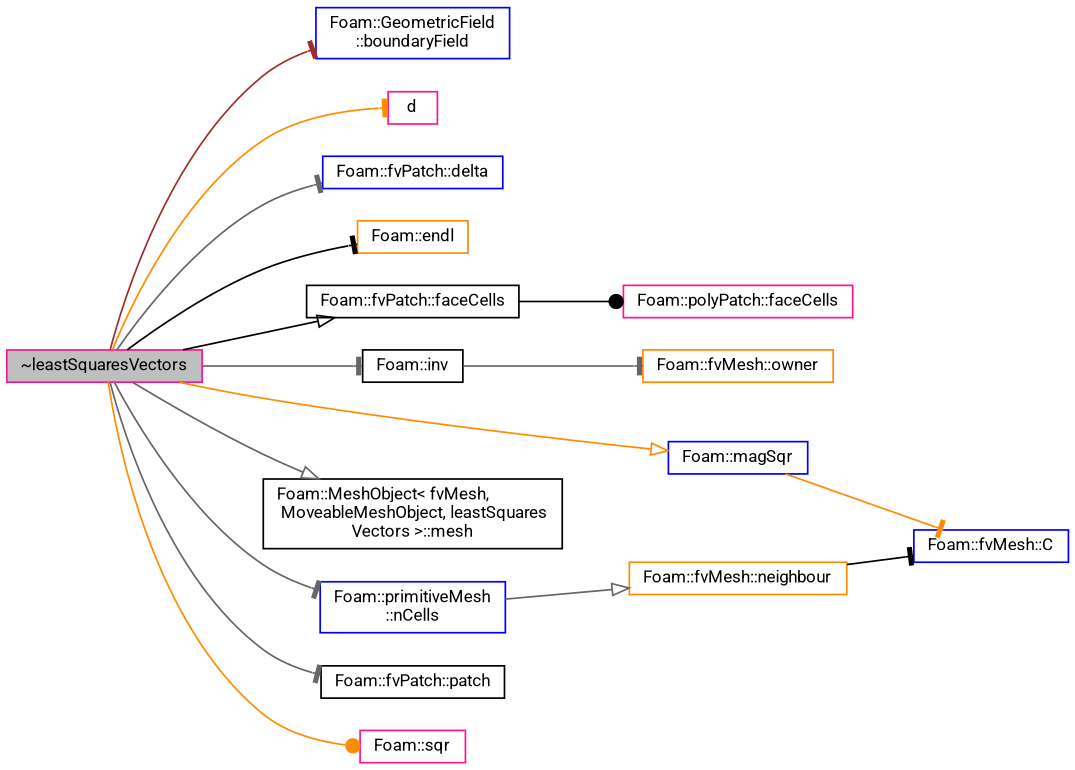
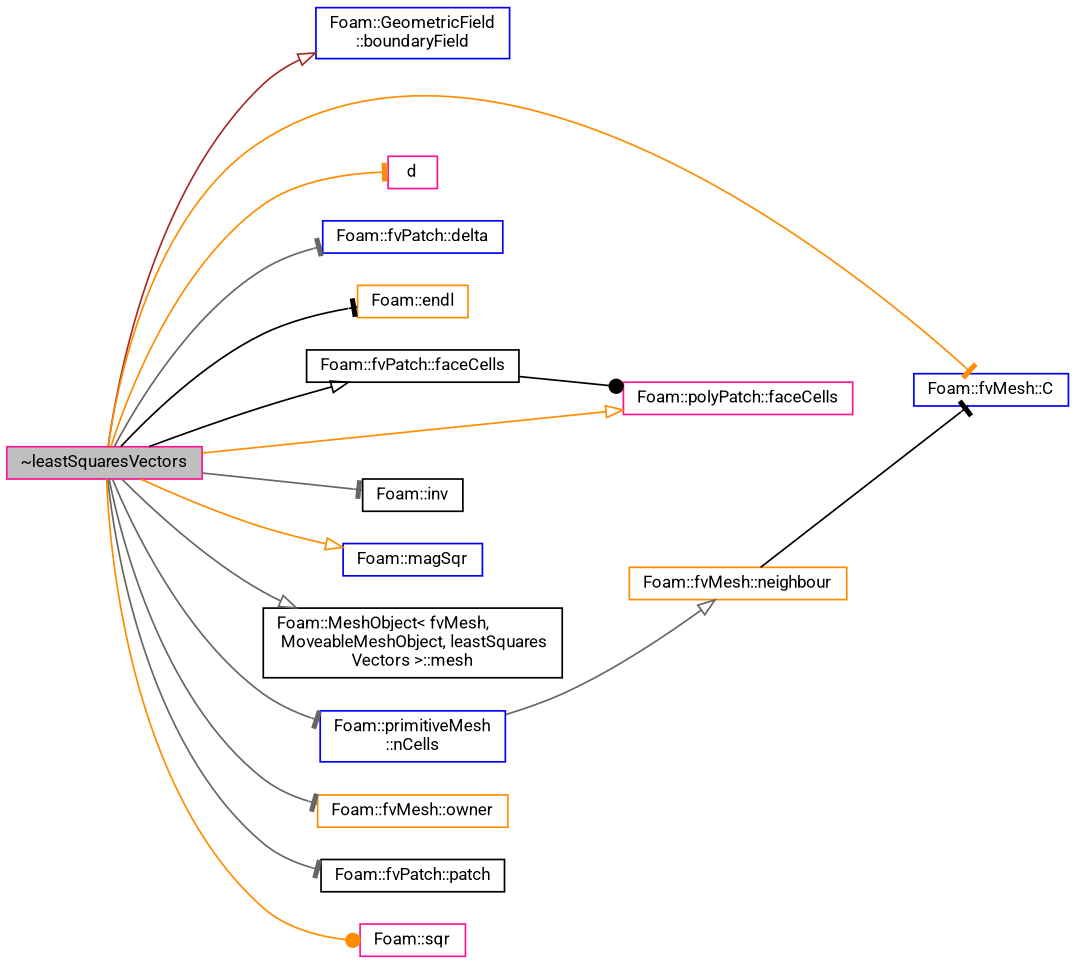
(179, 179) -> (166, 232)
(549, 366) -> (173, 665)
none -> (404, 432)
(860, 500) -> (472, 100)
